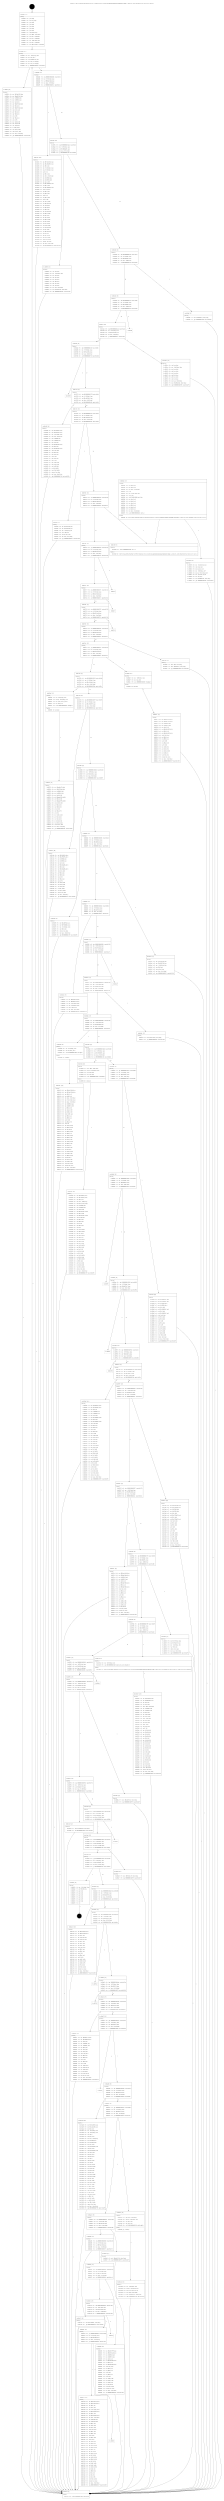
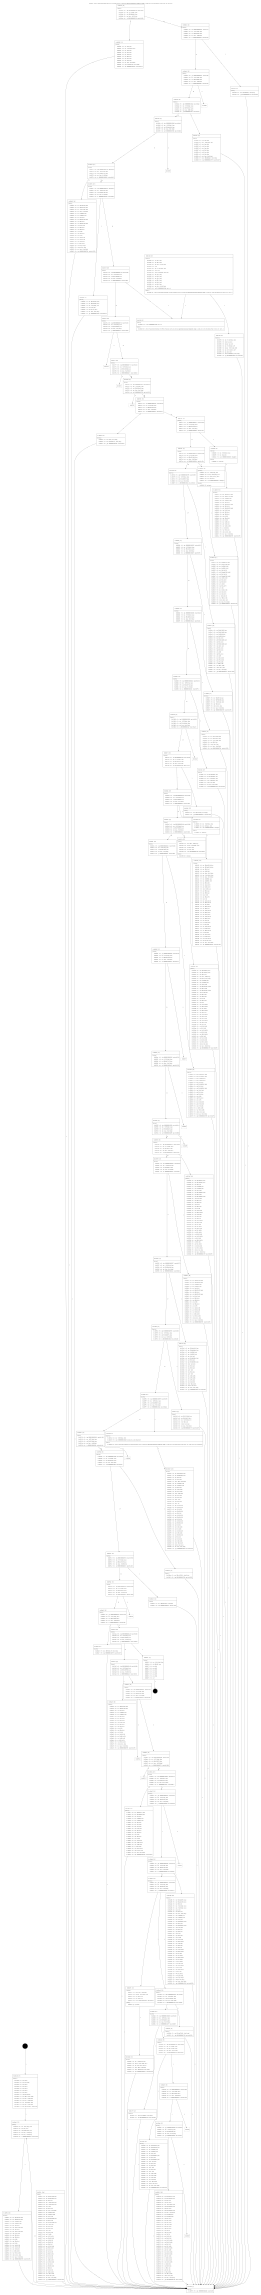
(48, 79) -> none
